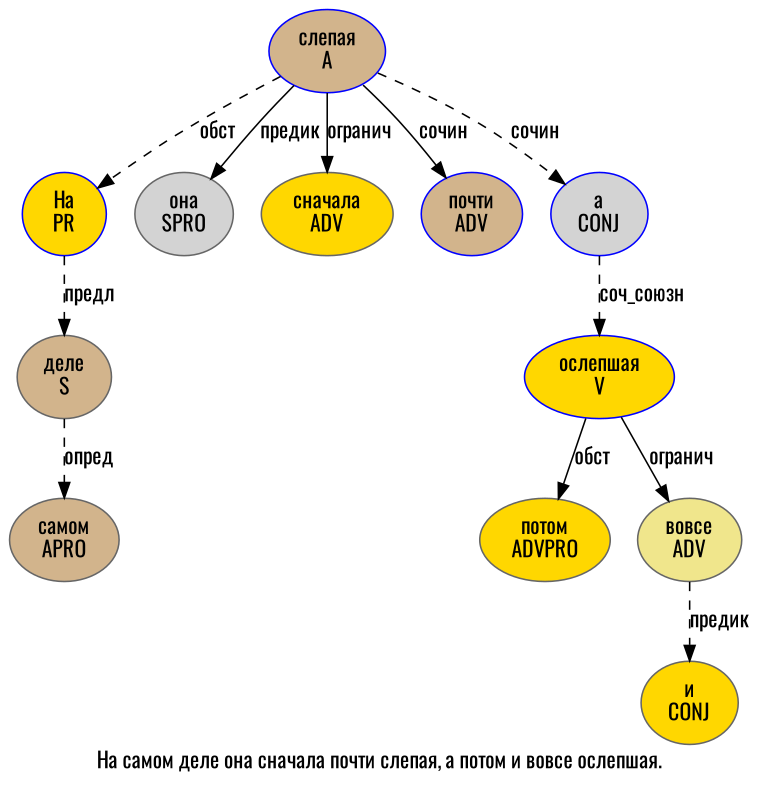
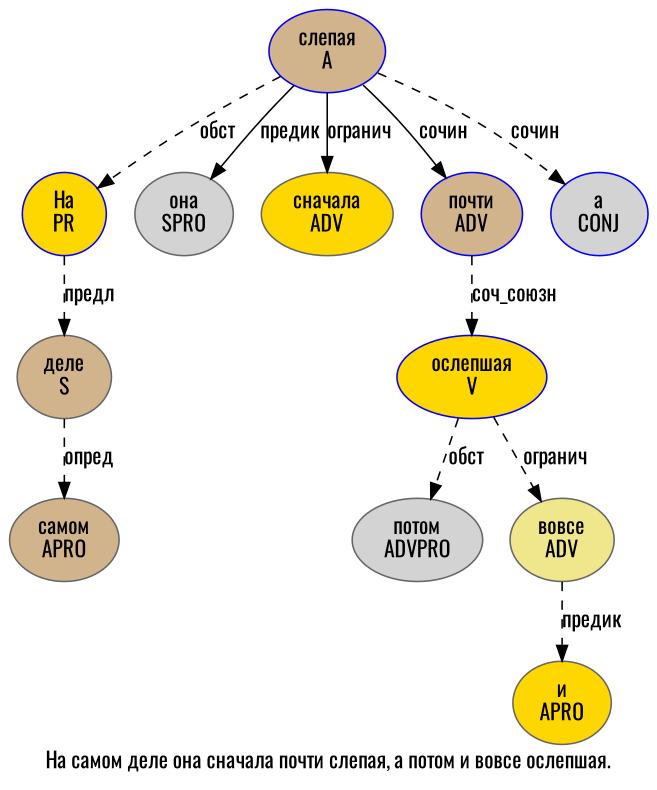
(599, 287) -> (472, 287)
(575, 451) -> (447, 451)
(641, 452) -> (514, 452)
(545, 540) -> (417, 540)
(690, 703) -> (562, 703)
